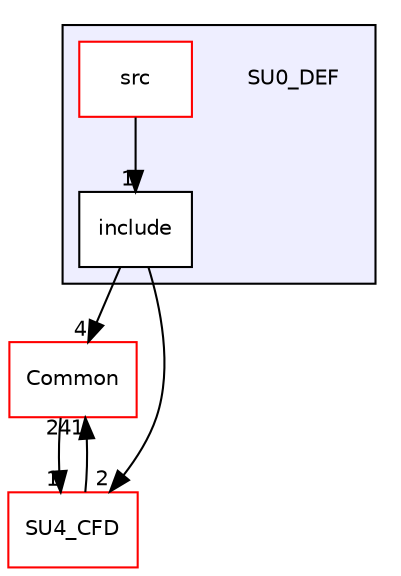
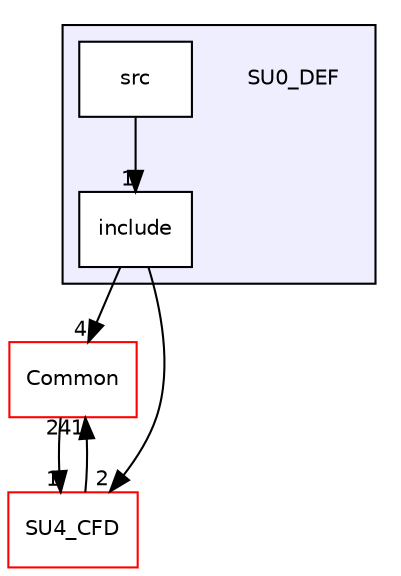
(136, 79) -> (136, 79)
